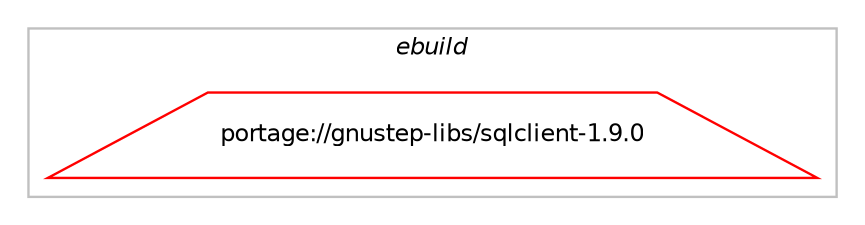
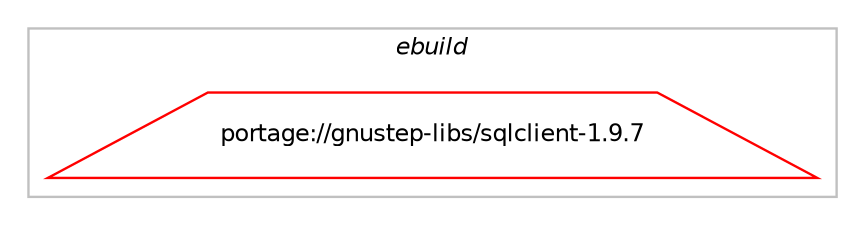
(433, 135) -> (433, 135)
